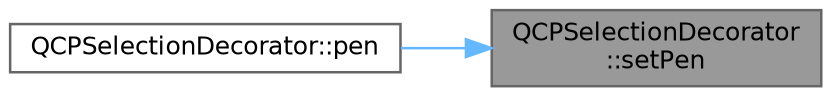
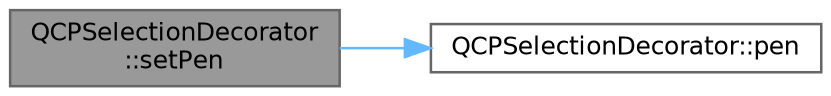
(433, 48) -> (372, 48)
